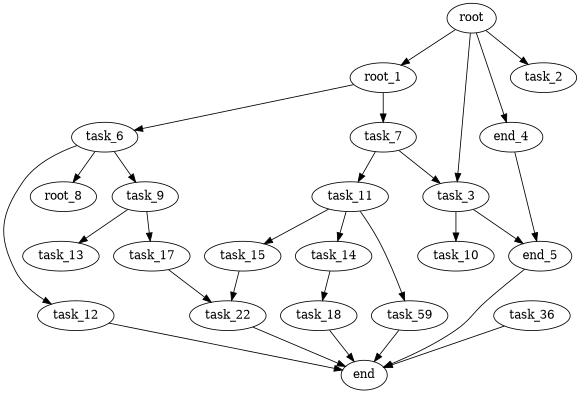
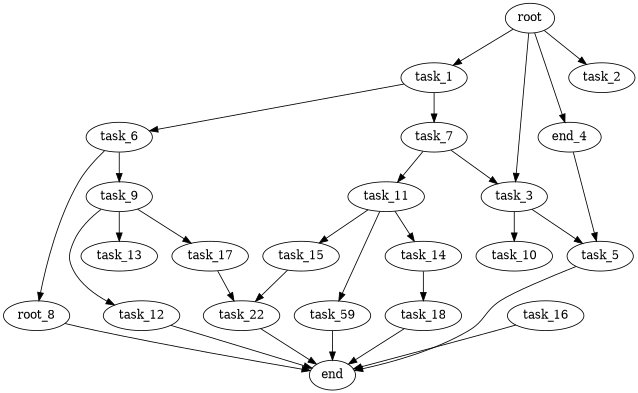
(383, 78) -> (434, 78)
(7, 213) -> (70, 258)
(540, 256) -> (600, 256)
(532, 316) -> (546, 316)
none -> (183, 348)
